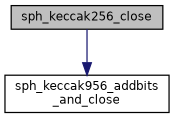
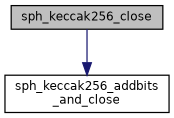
(87, 94) -> (87, 94)
